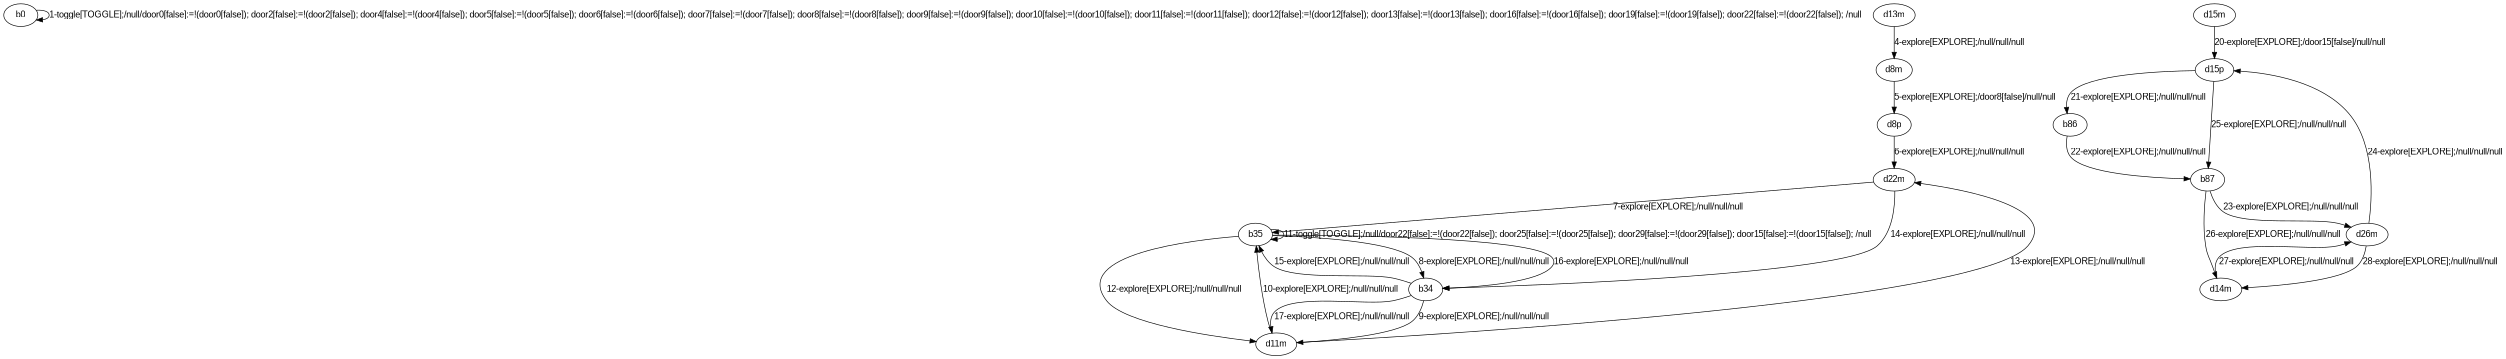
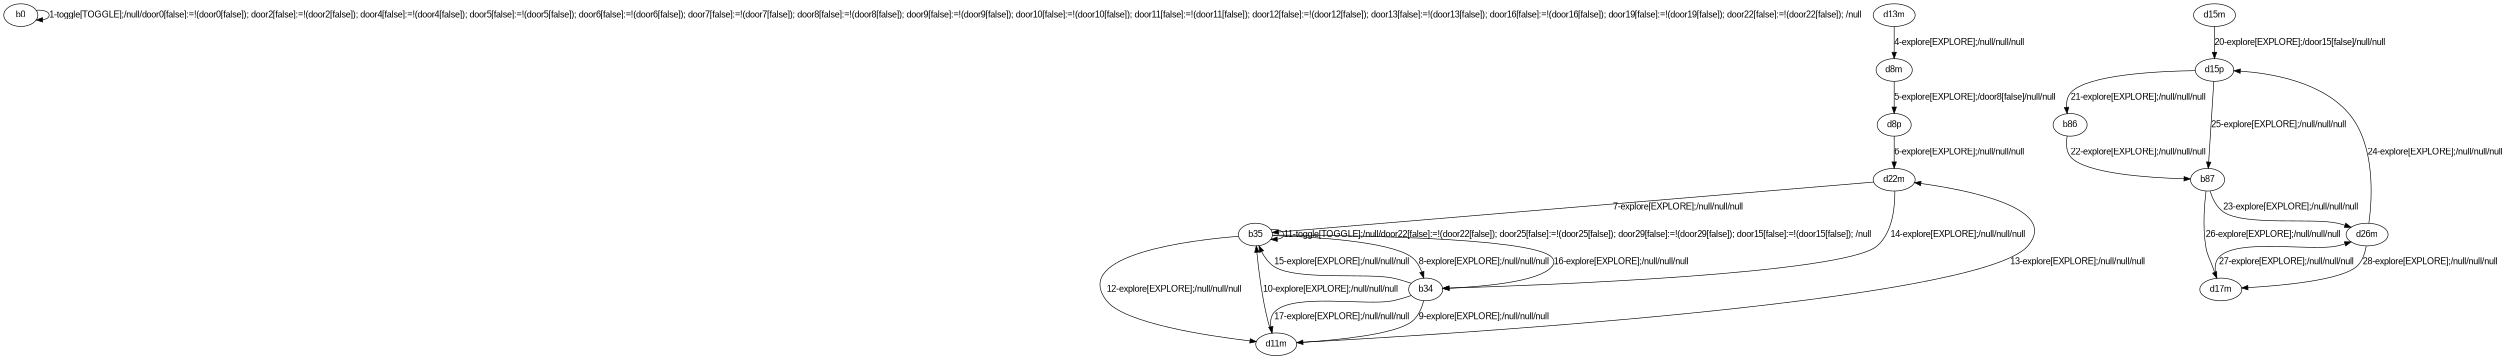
(2221, 289) -> (2221, 289)
